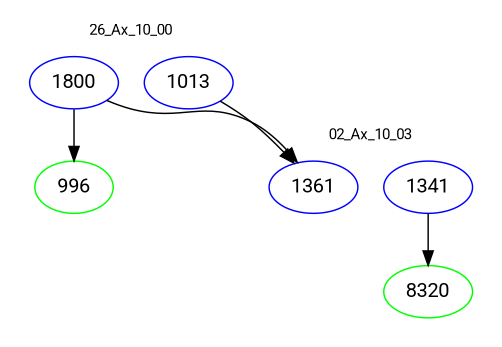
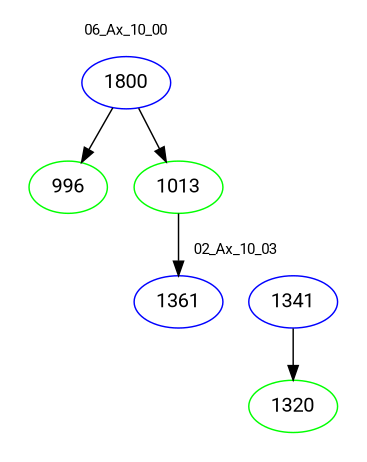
(131, 31) -> (126, 31)
(189, 83) -> (179, 187)
(202, 111) -> (149, 129)
(428, 292) -> (293, 406)
